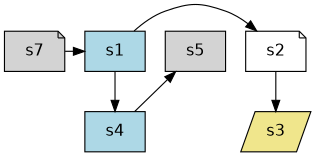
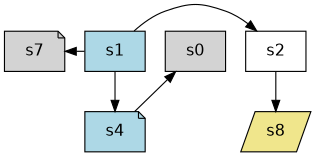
(69, 51) -> (80, 51)
(195, 51) -> (195, 51)
(276, 51) -> (276, 51)
(115, 132) -> (115, 132)
(276, 132) -> (276, 132)
